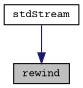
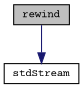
(42, 39) -> (42, 39)
